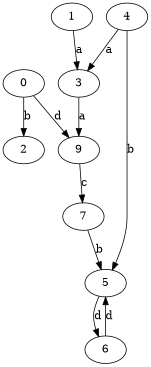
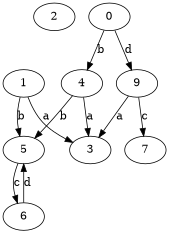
(24, 113) -> (97, 47)
(79, 113) -> (116, 113)
(93, 246) -> (17, 113)
(98, 316) -> (17, 183)
